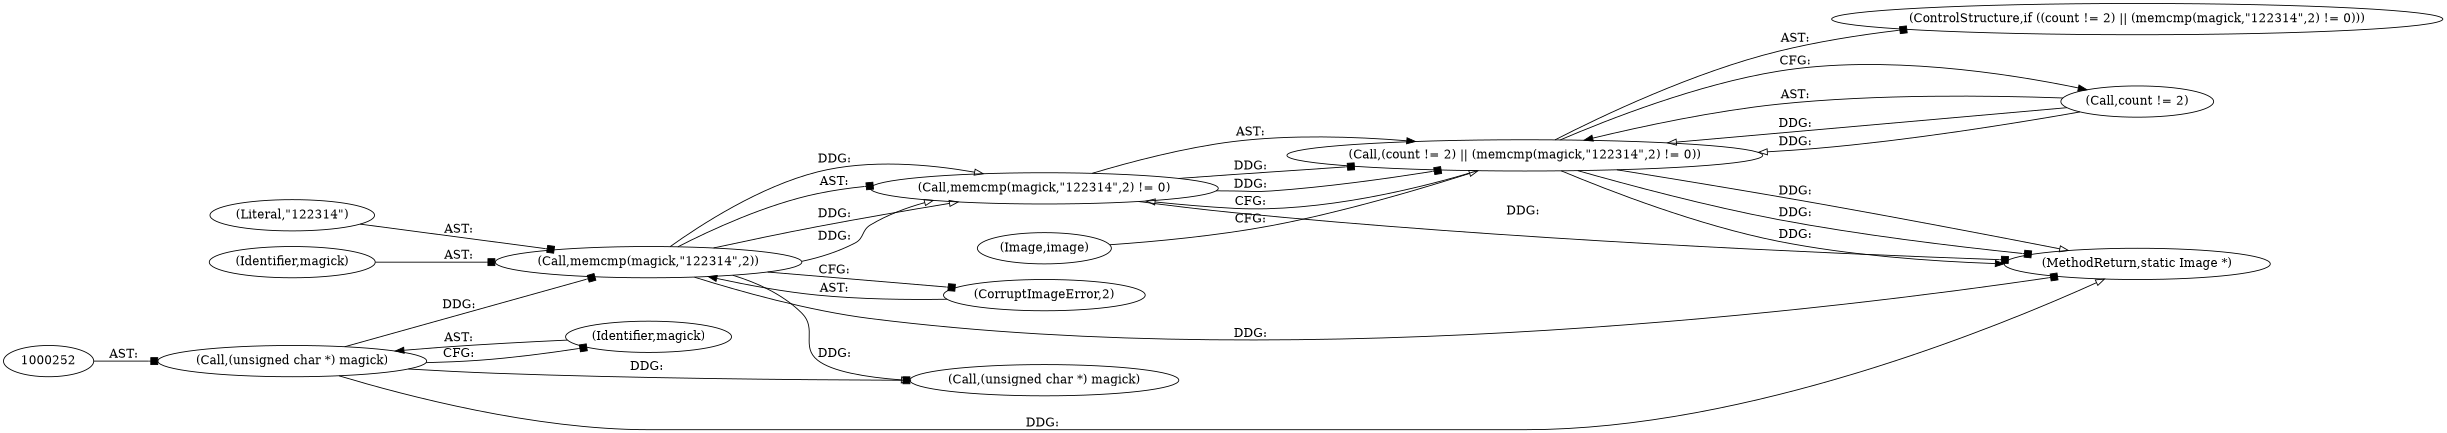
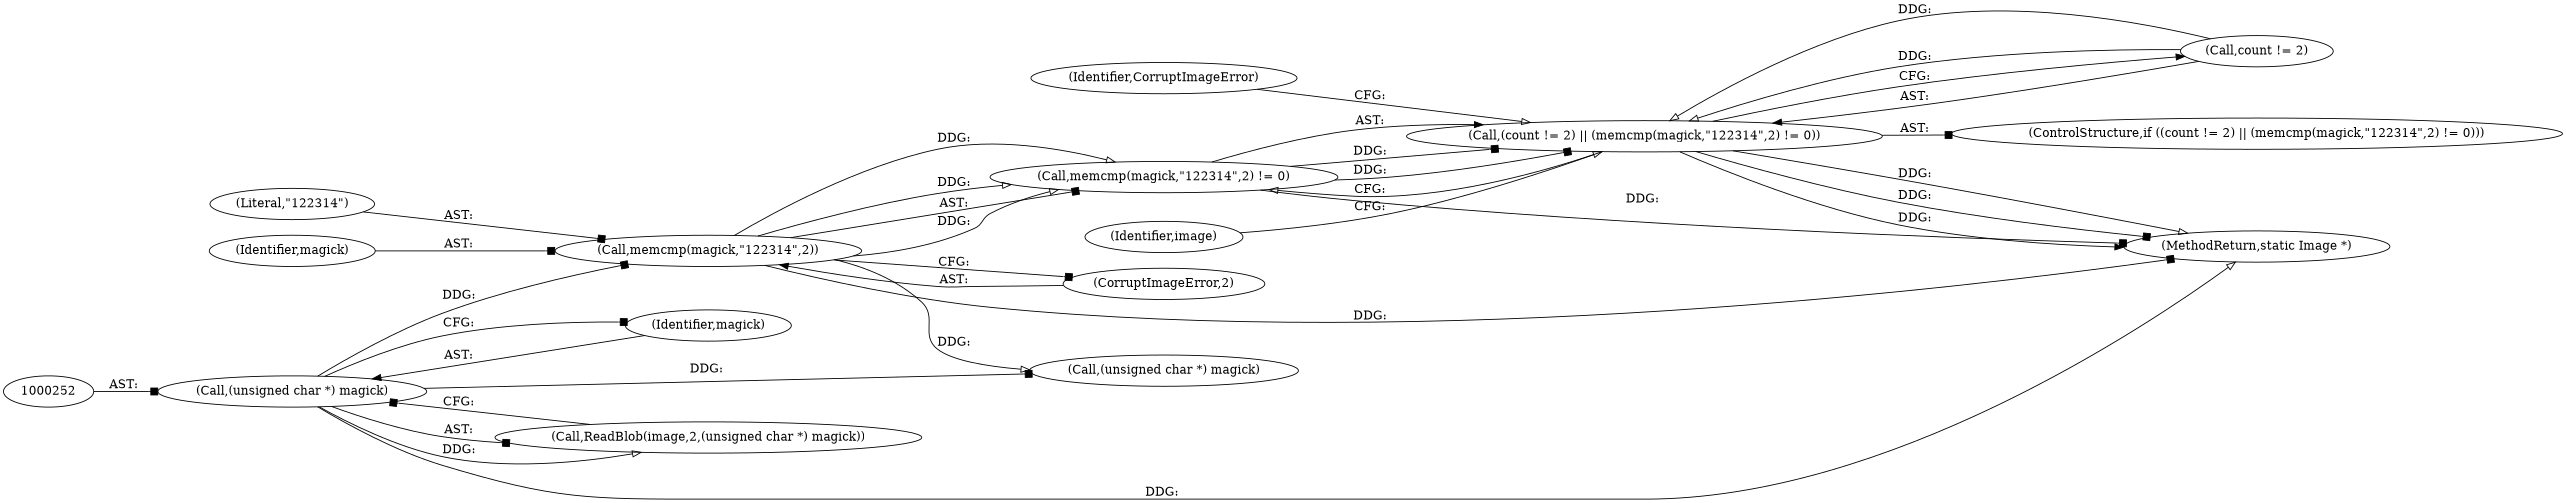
none -> (1164, 78)
(1044, 248) -> (1164, 237)
none -> (708, 438)
